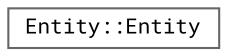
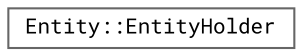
(114, 28) -> (151, 28)
